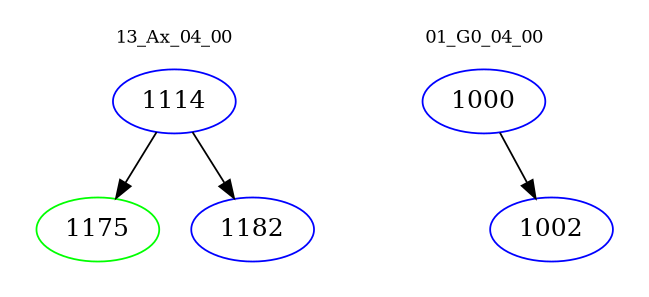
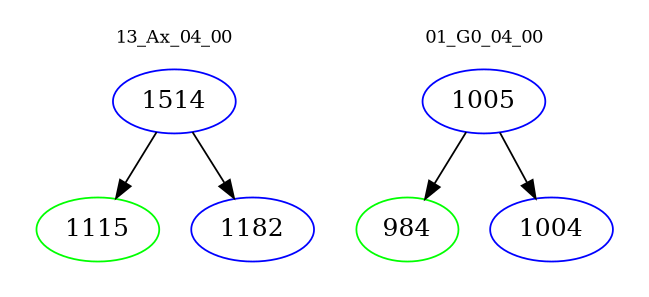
(174, 101) -> (174, 101)
(484, 101) -> (484, 101)
(98, 230) -> (98, 230)
none -> (407, 230)
(552, 230) -> (552, 230)
